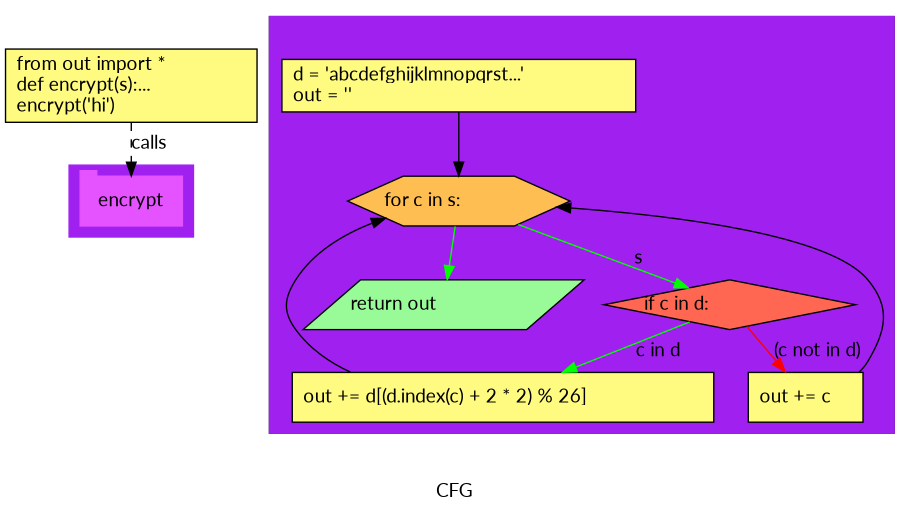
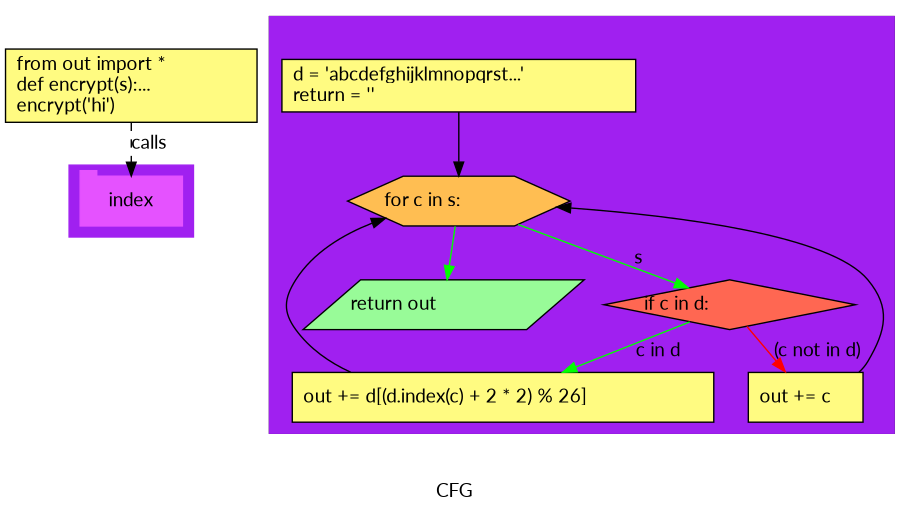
(459, 86) -> (459, 86)
(131, 201) -> (131, 201)
